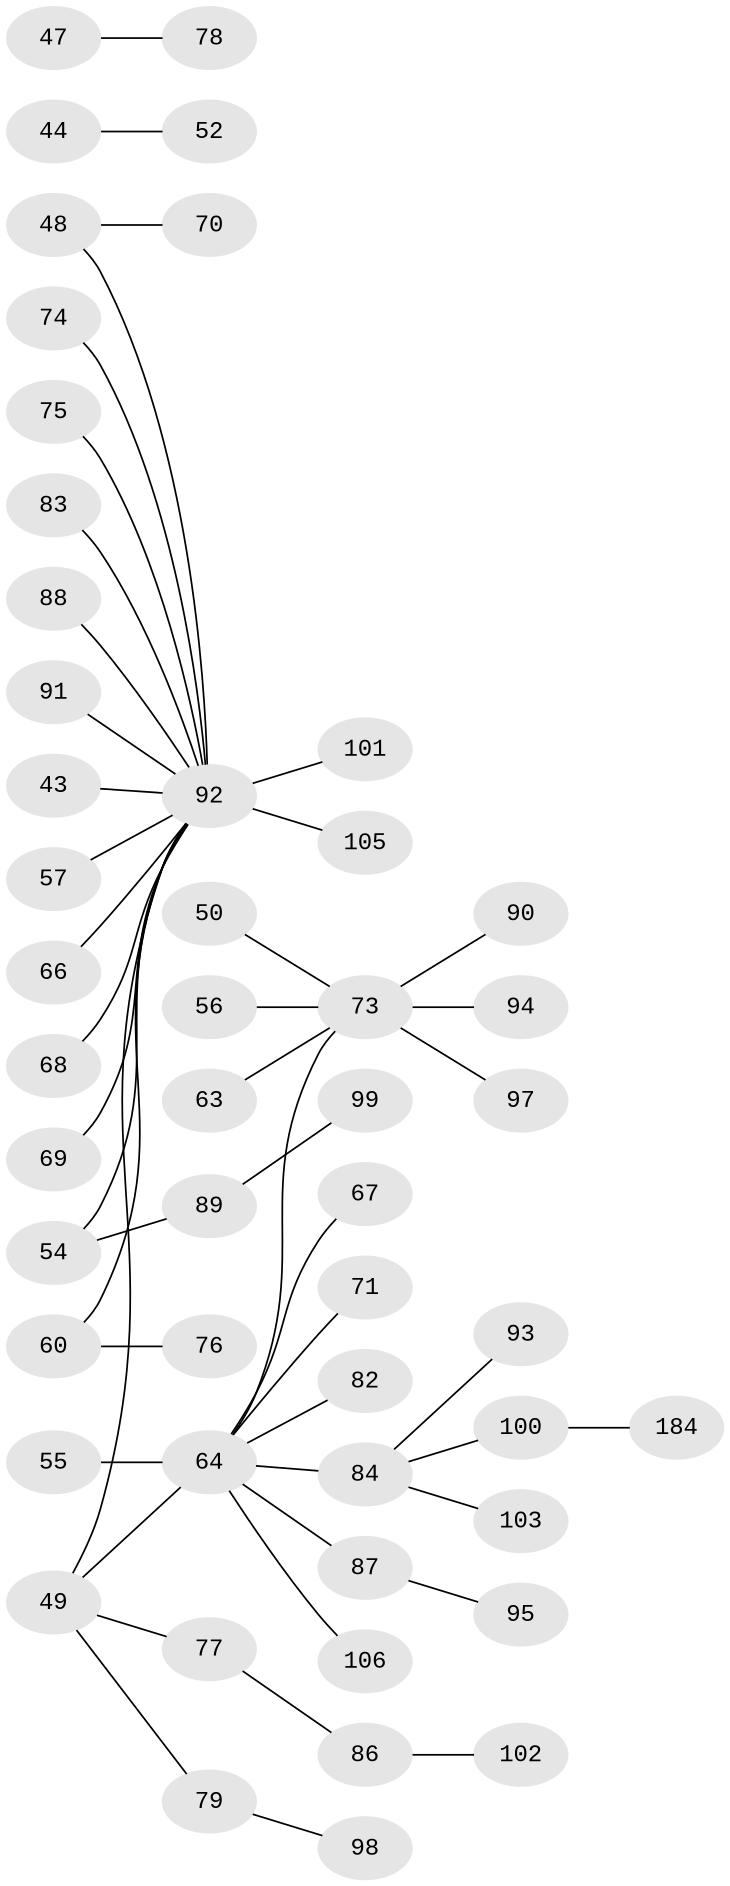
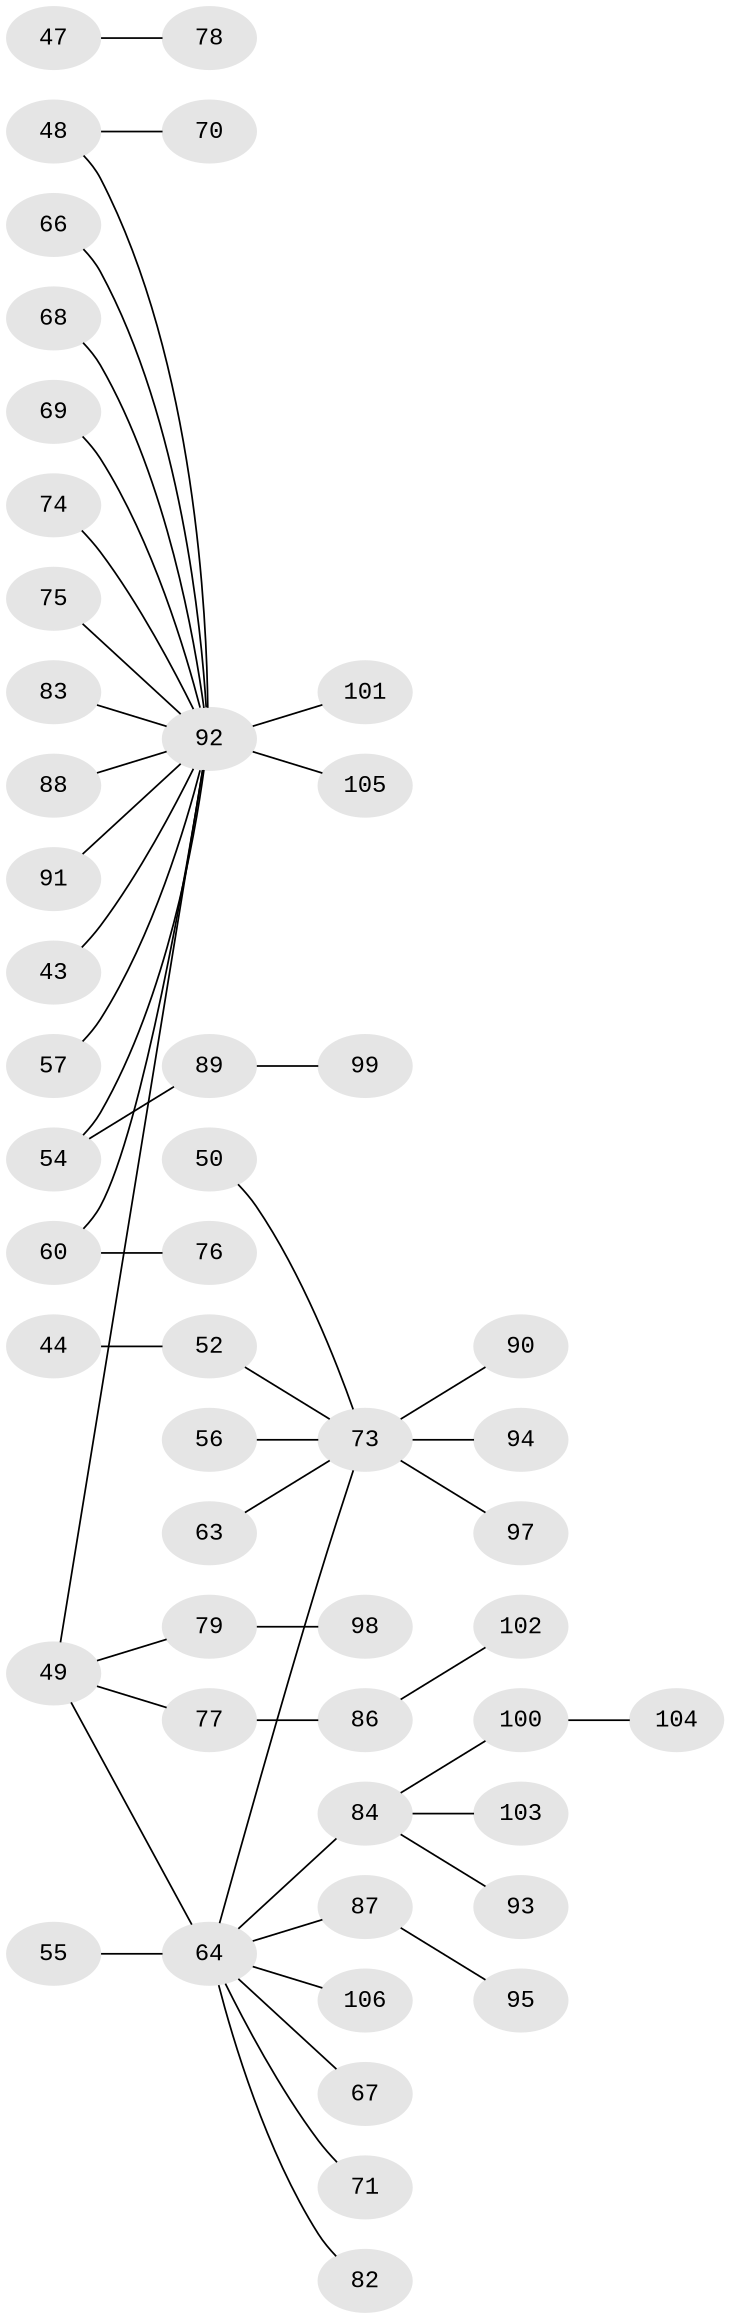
none -> (287, 1393)
(677, 1428) -> (677, 1720)
